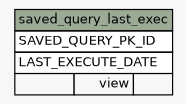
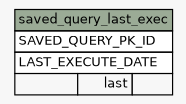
(114, 84) -> (116, 84)
